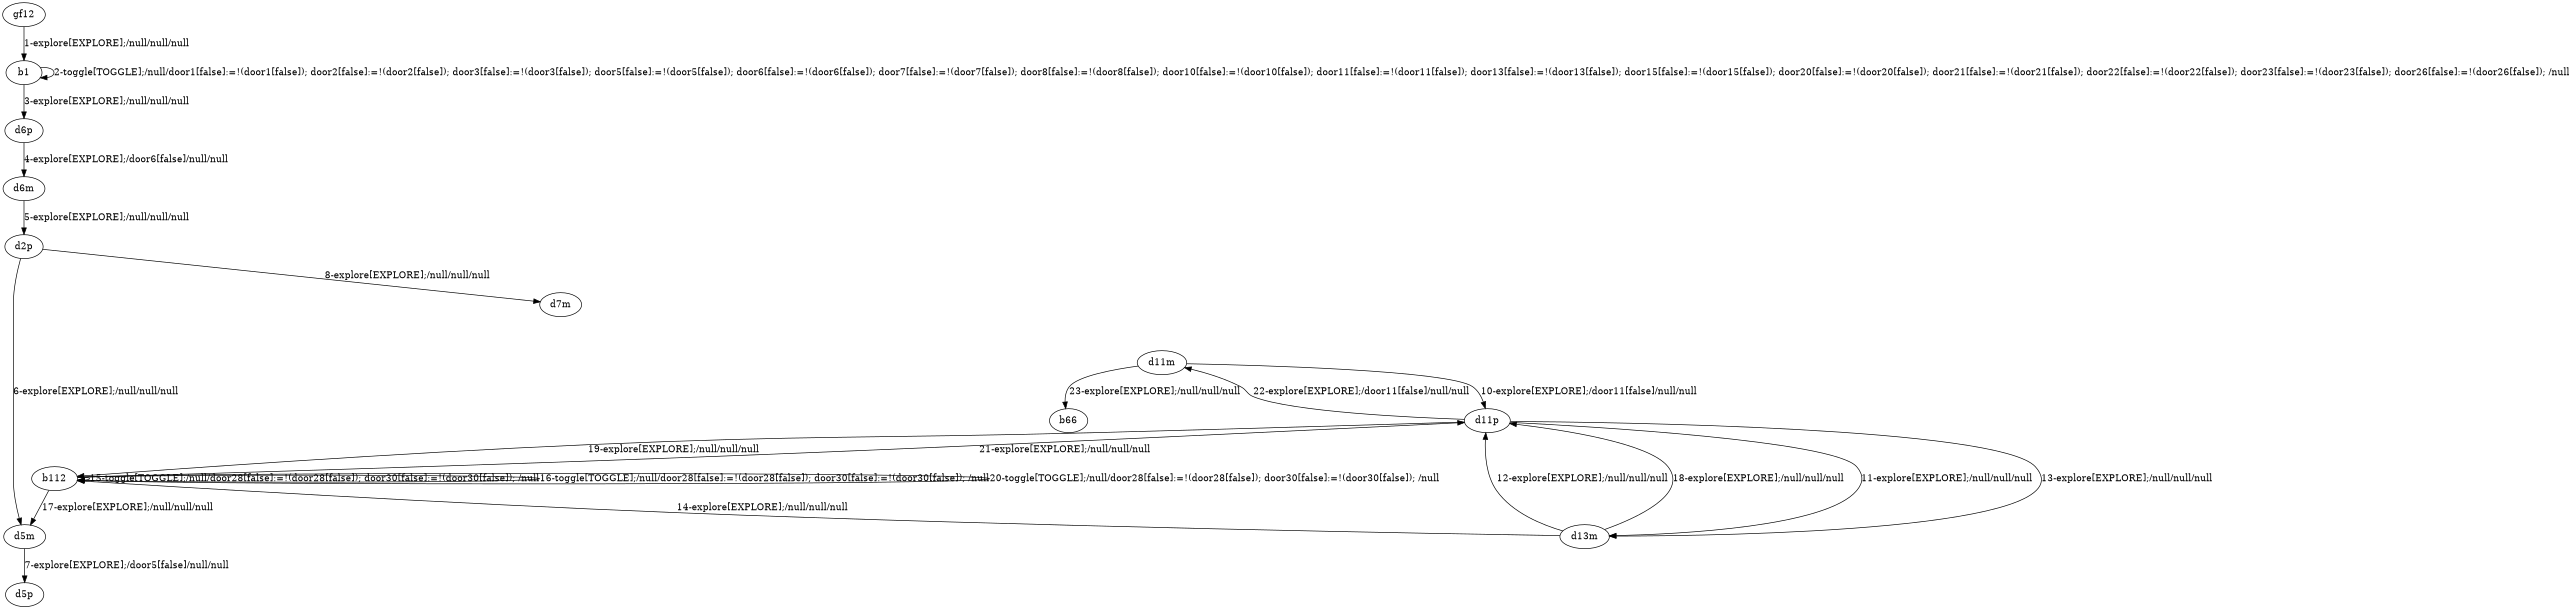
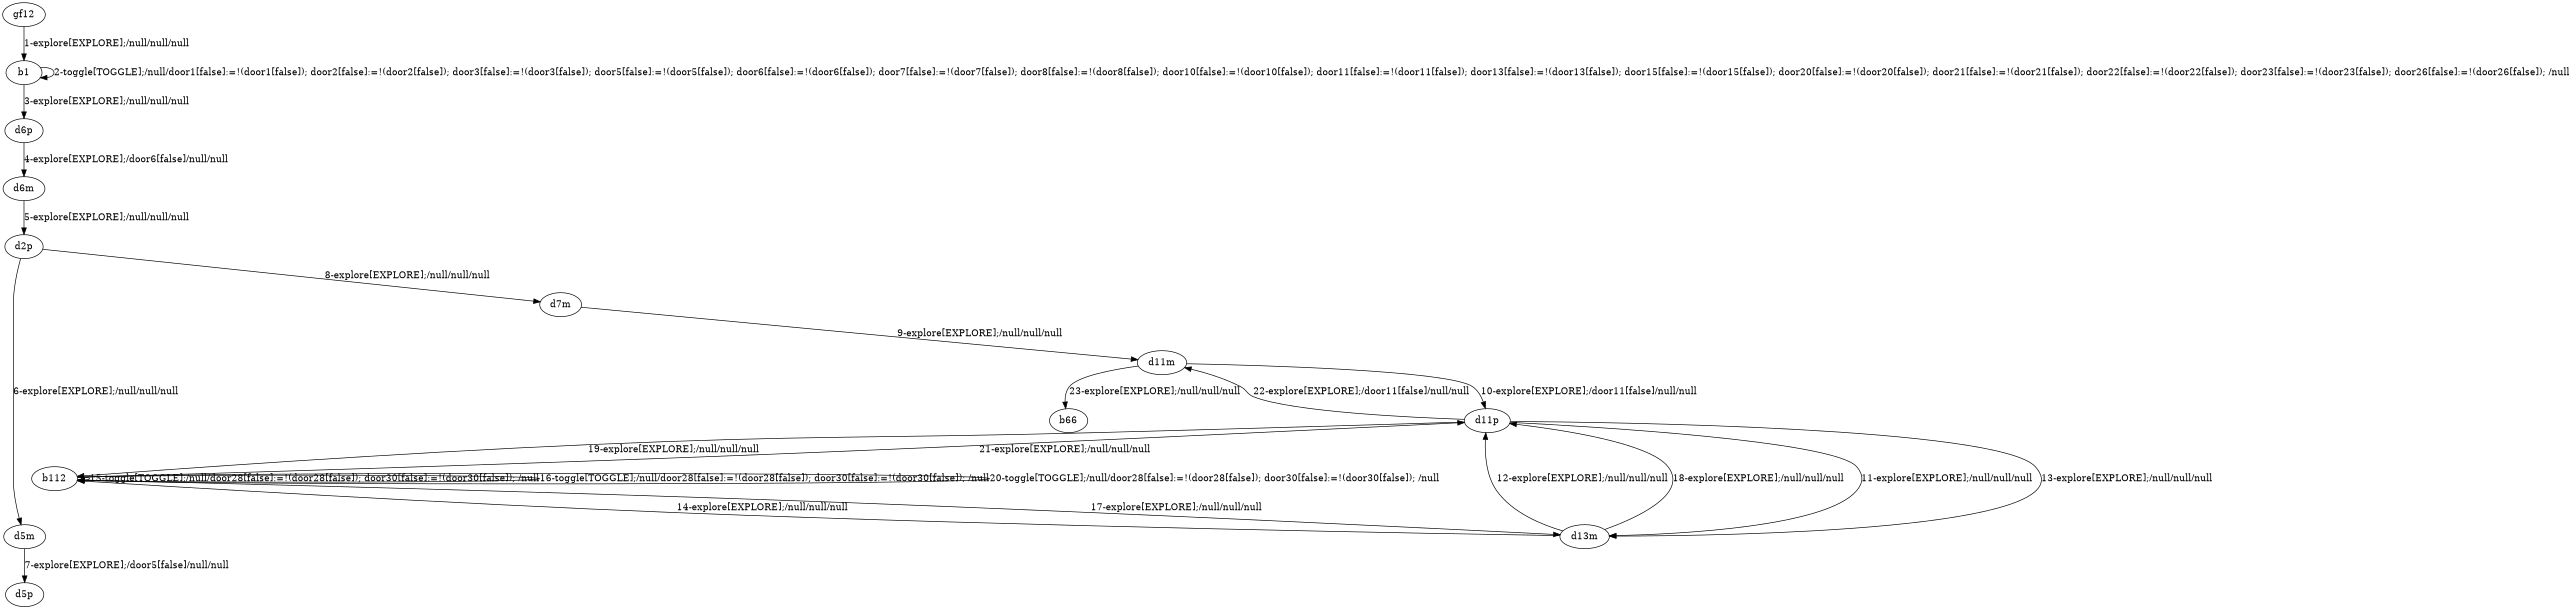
none -> (856, 333)
(41, 505) -> (816, 502)
